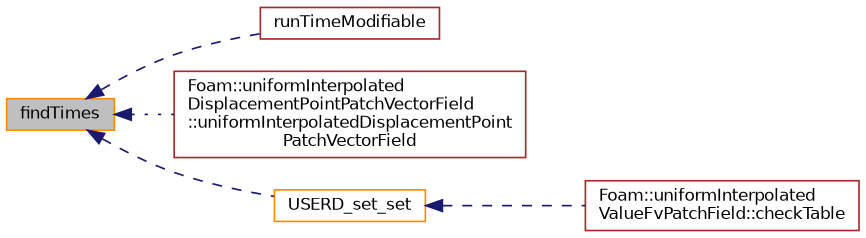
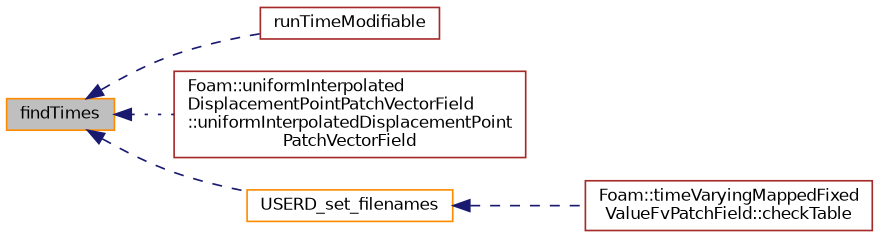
(350, 206) -> (350, 206)
(722, 206) -> (729, 206)
